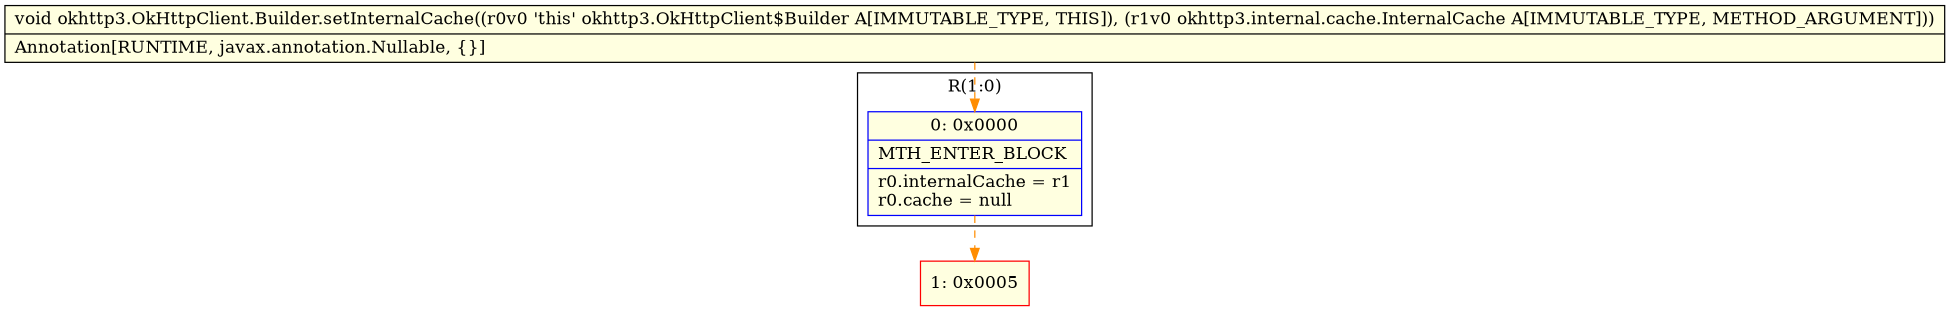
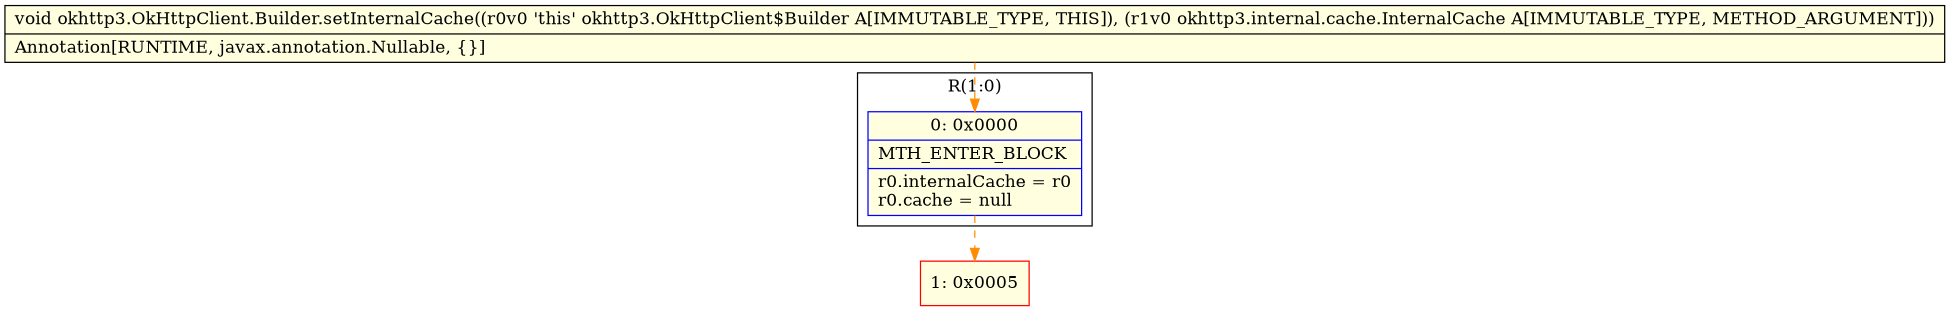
(975, 182) -> (975, 182)
